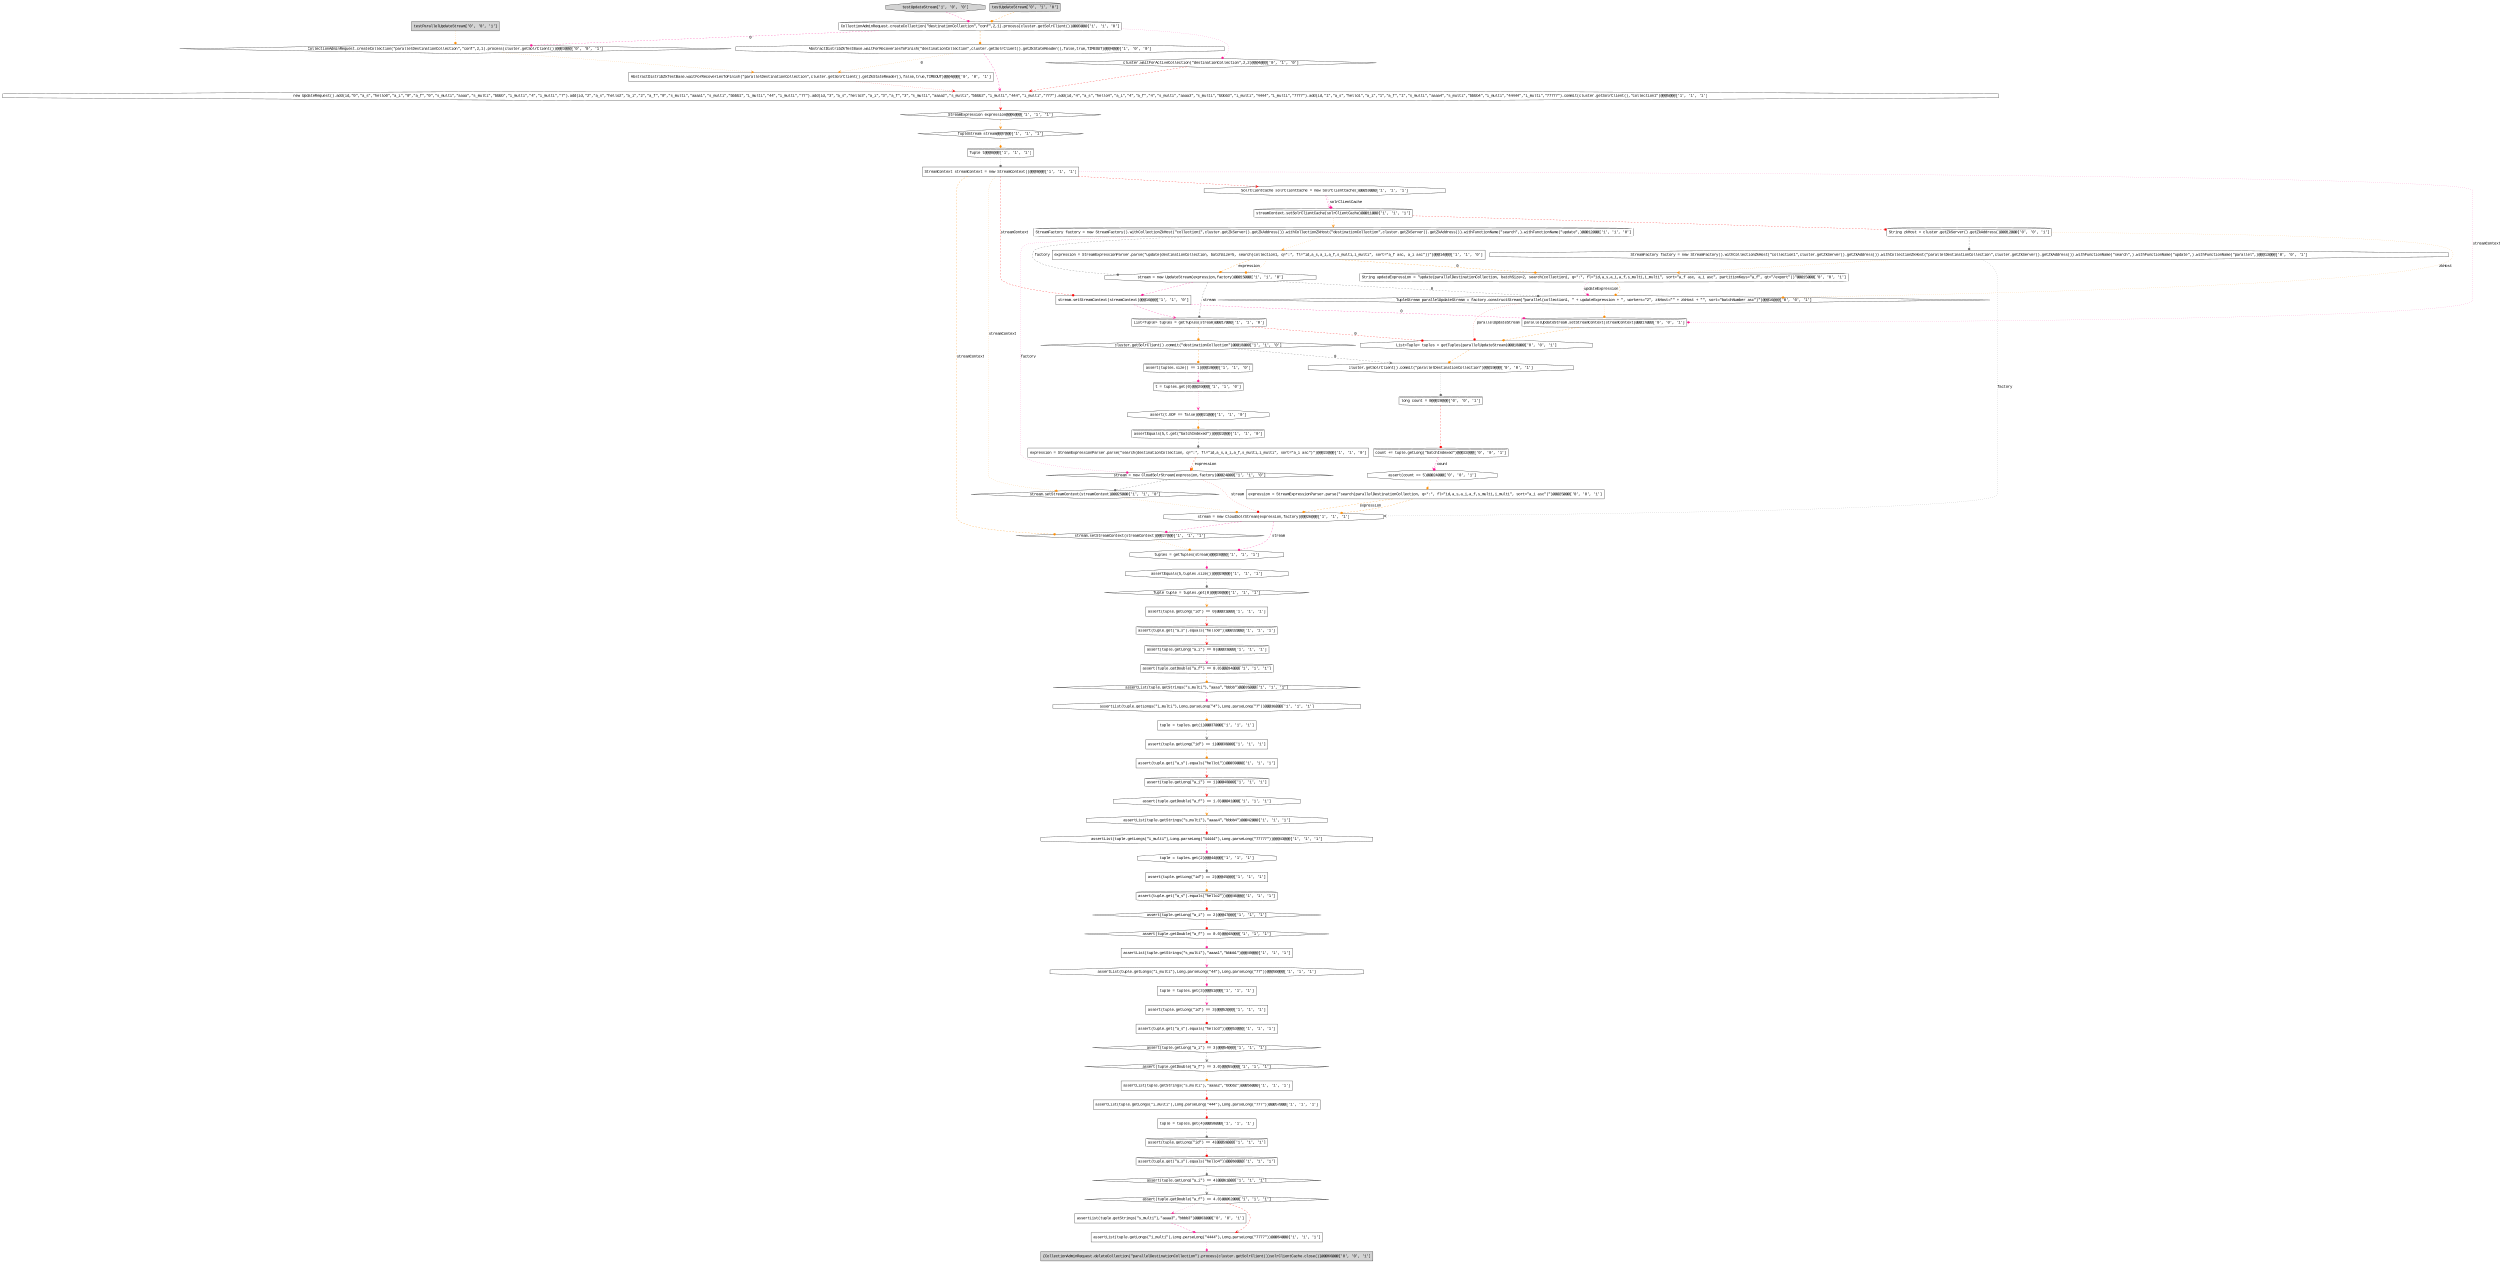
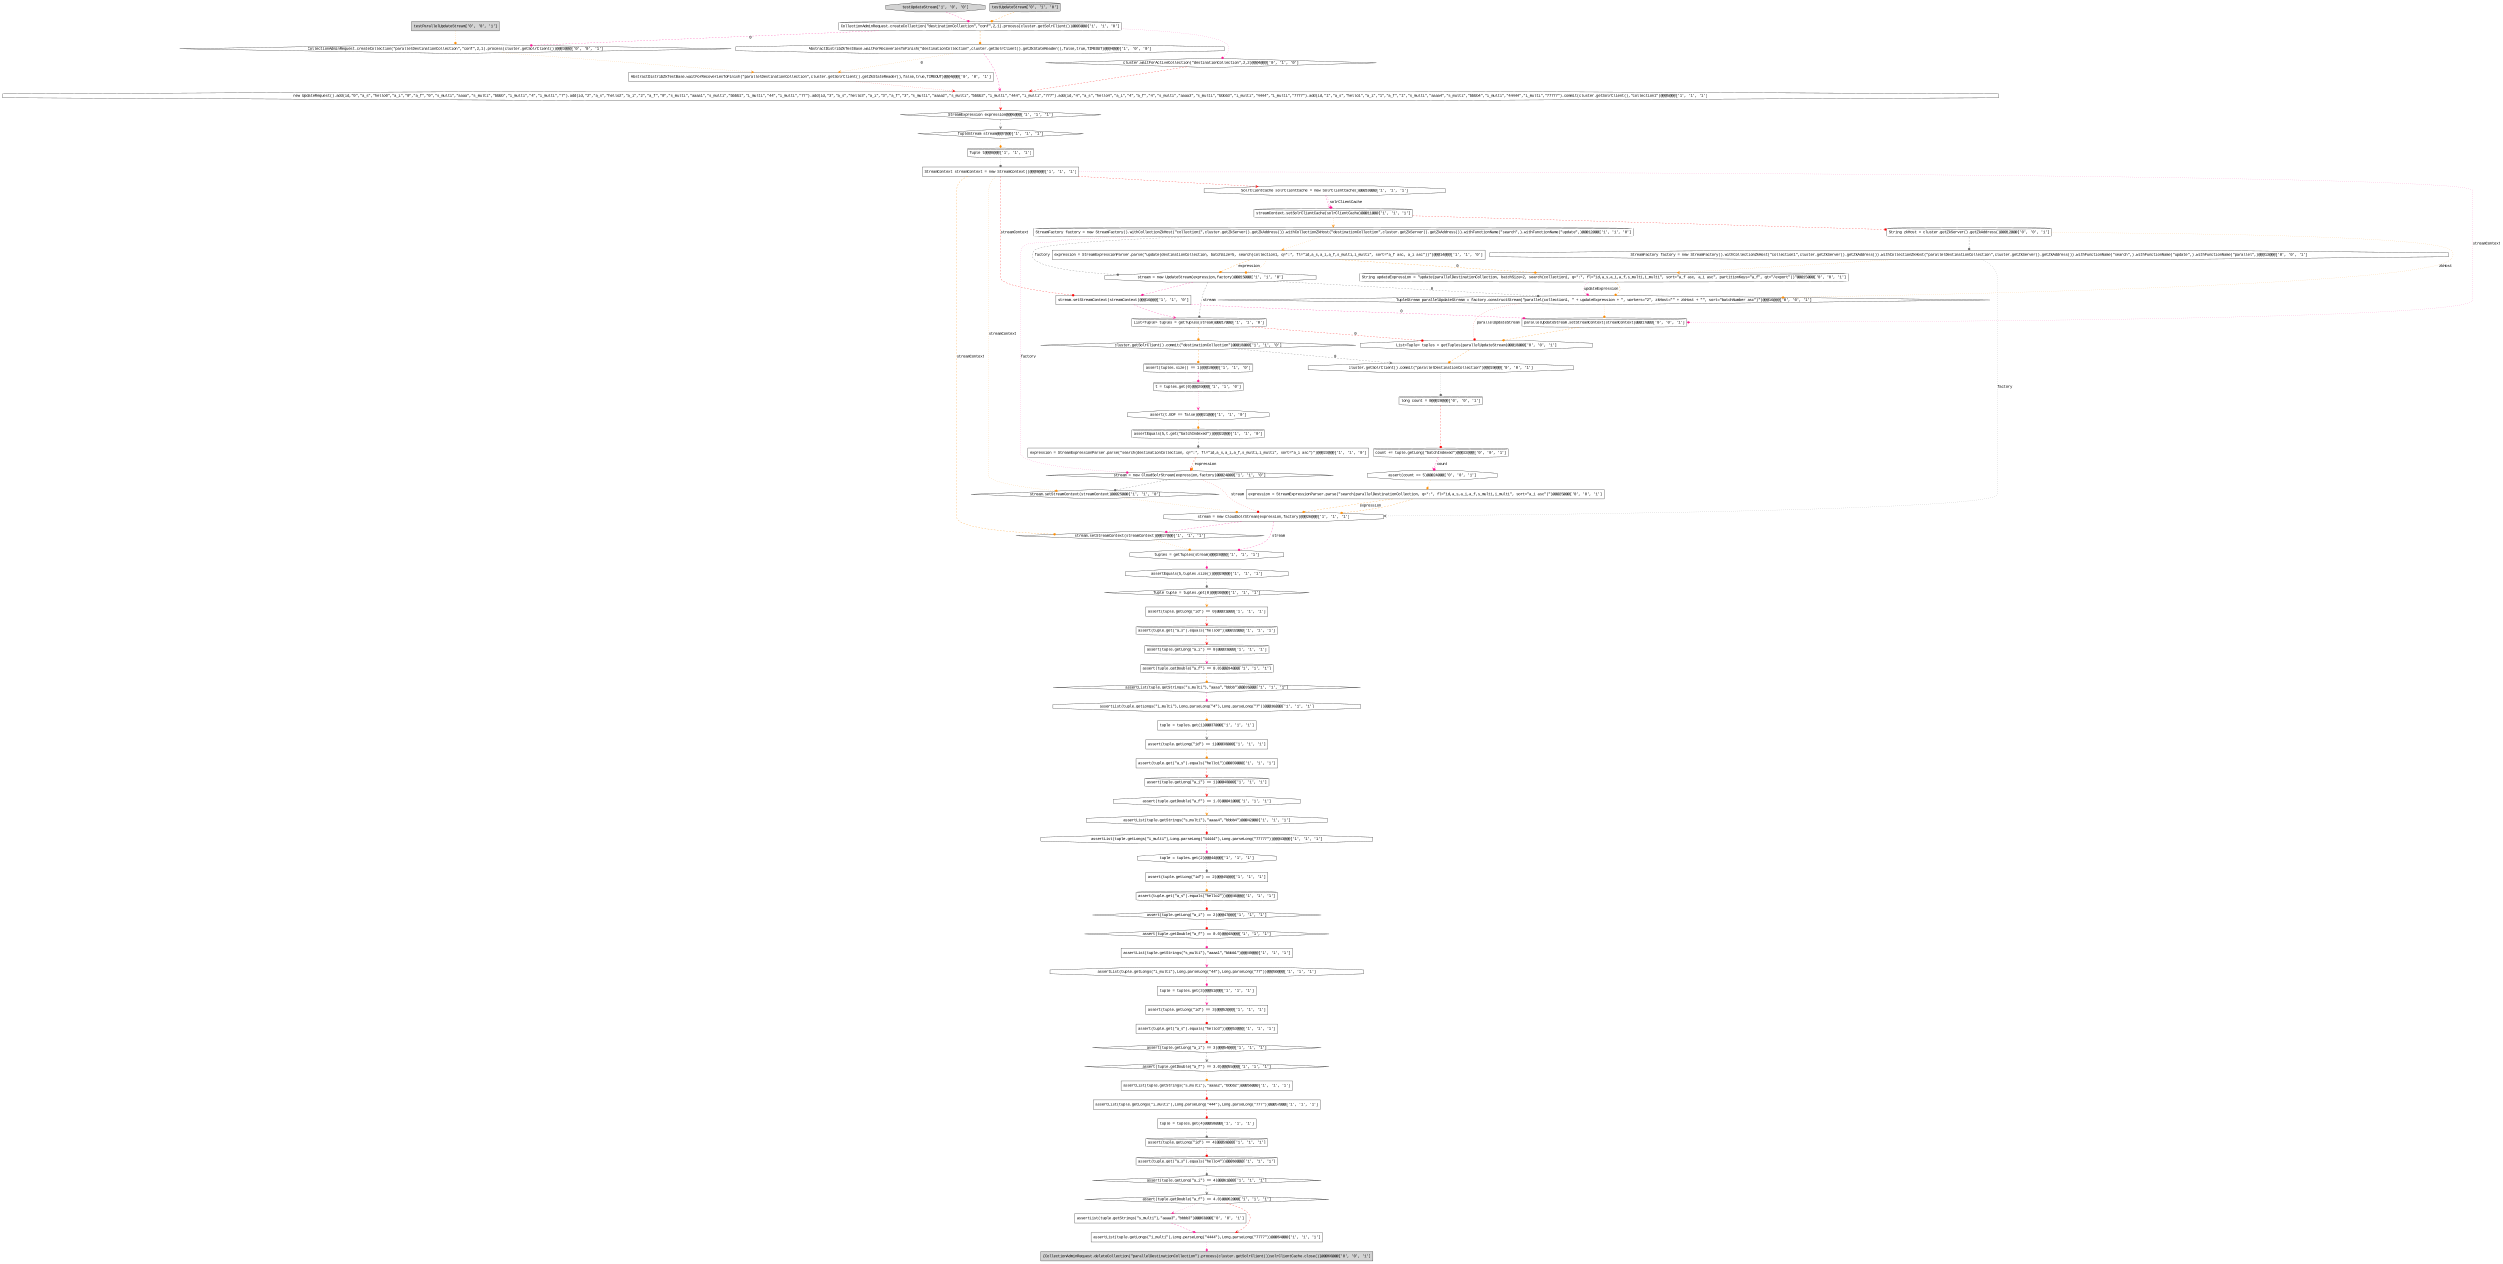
(1001, 123) -> (1001, 123)
